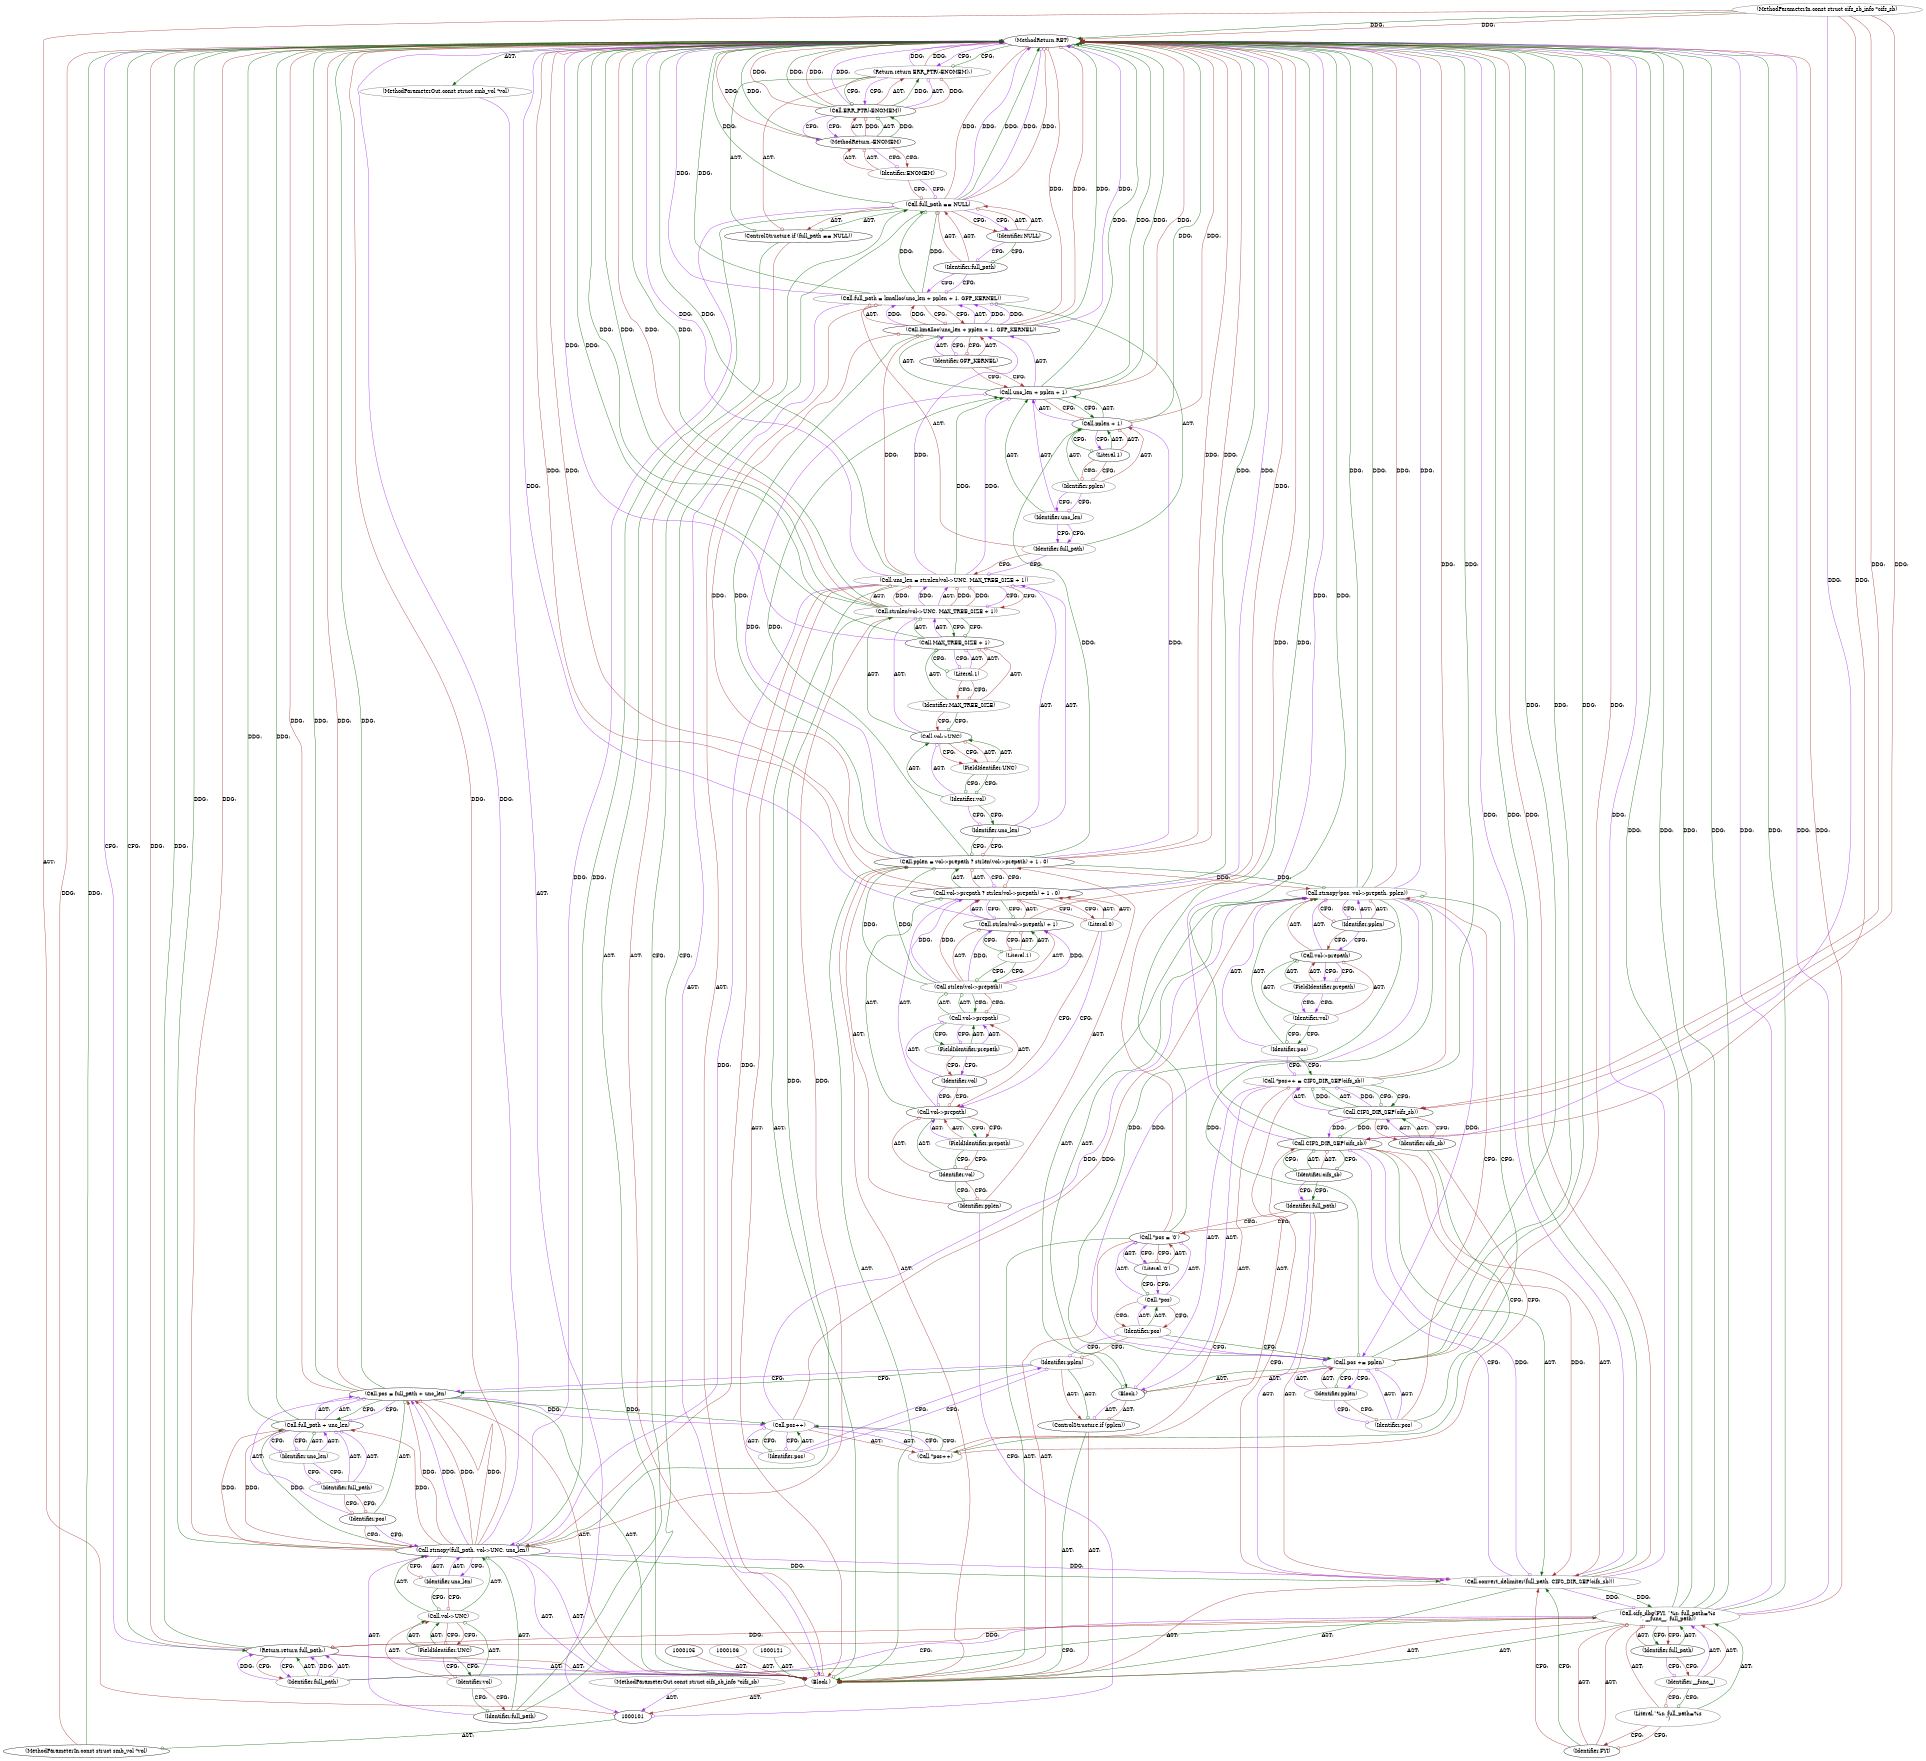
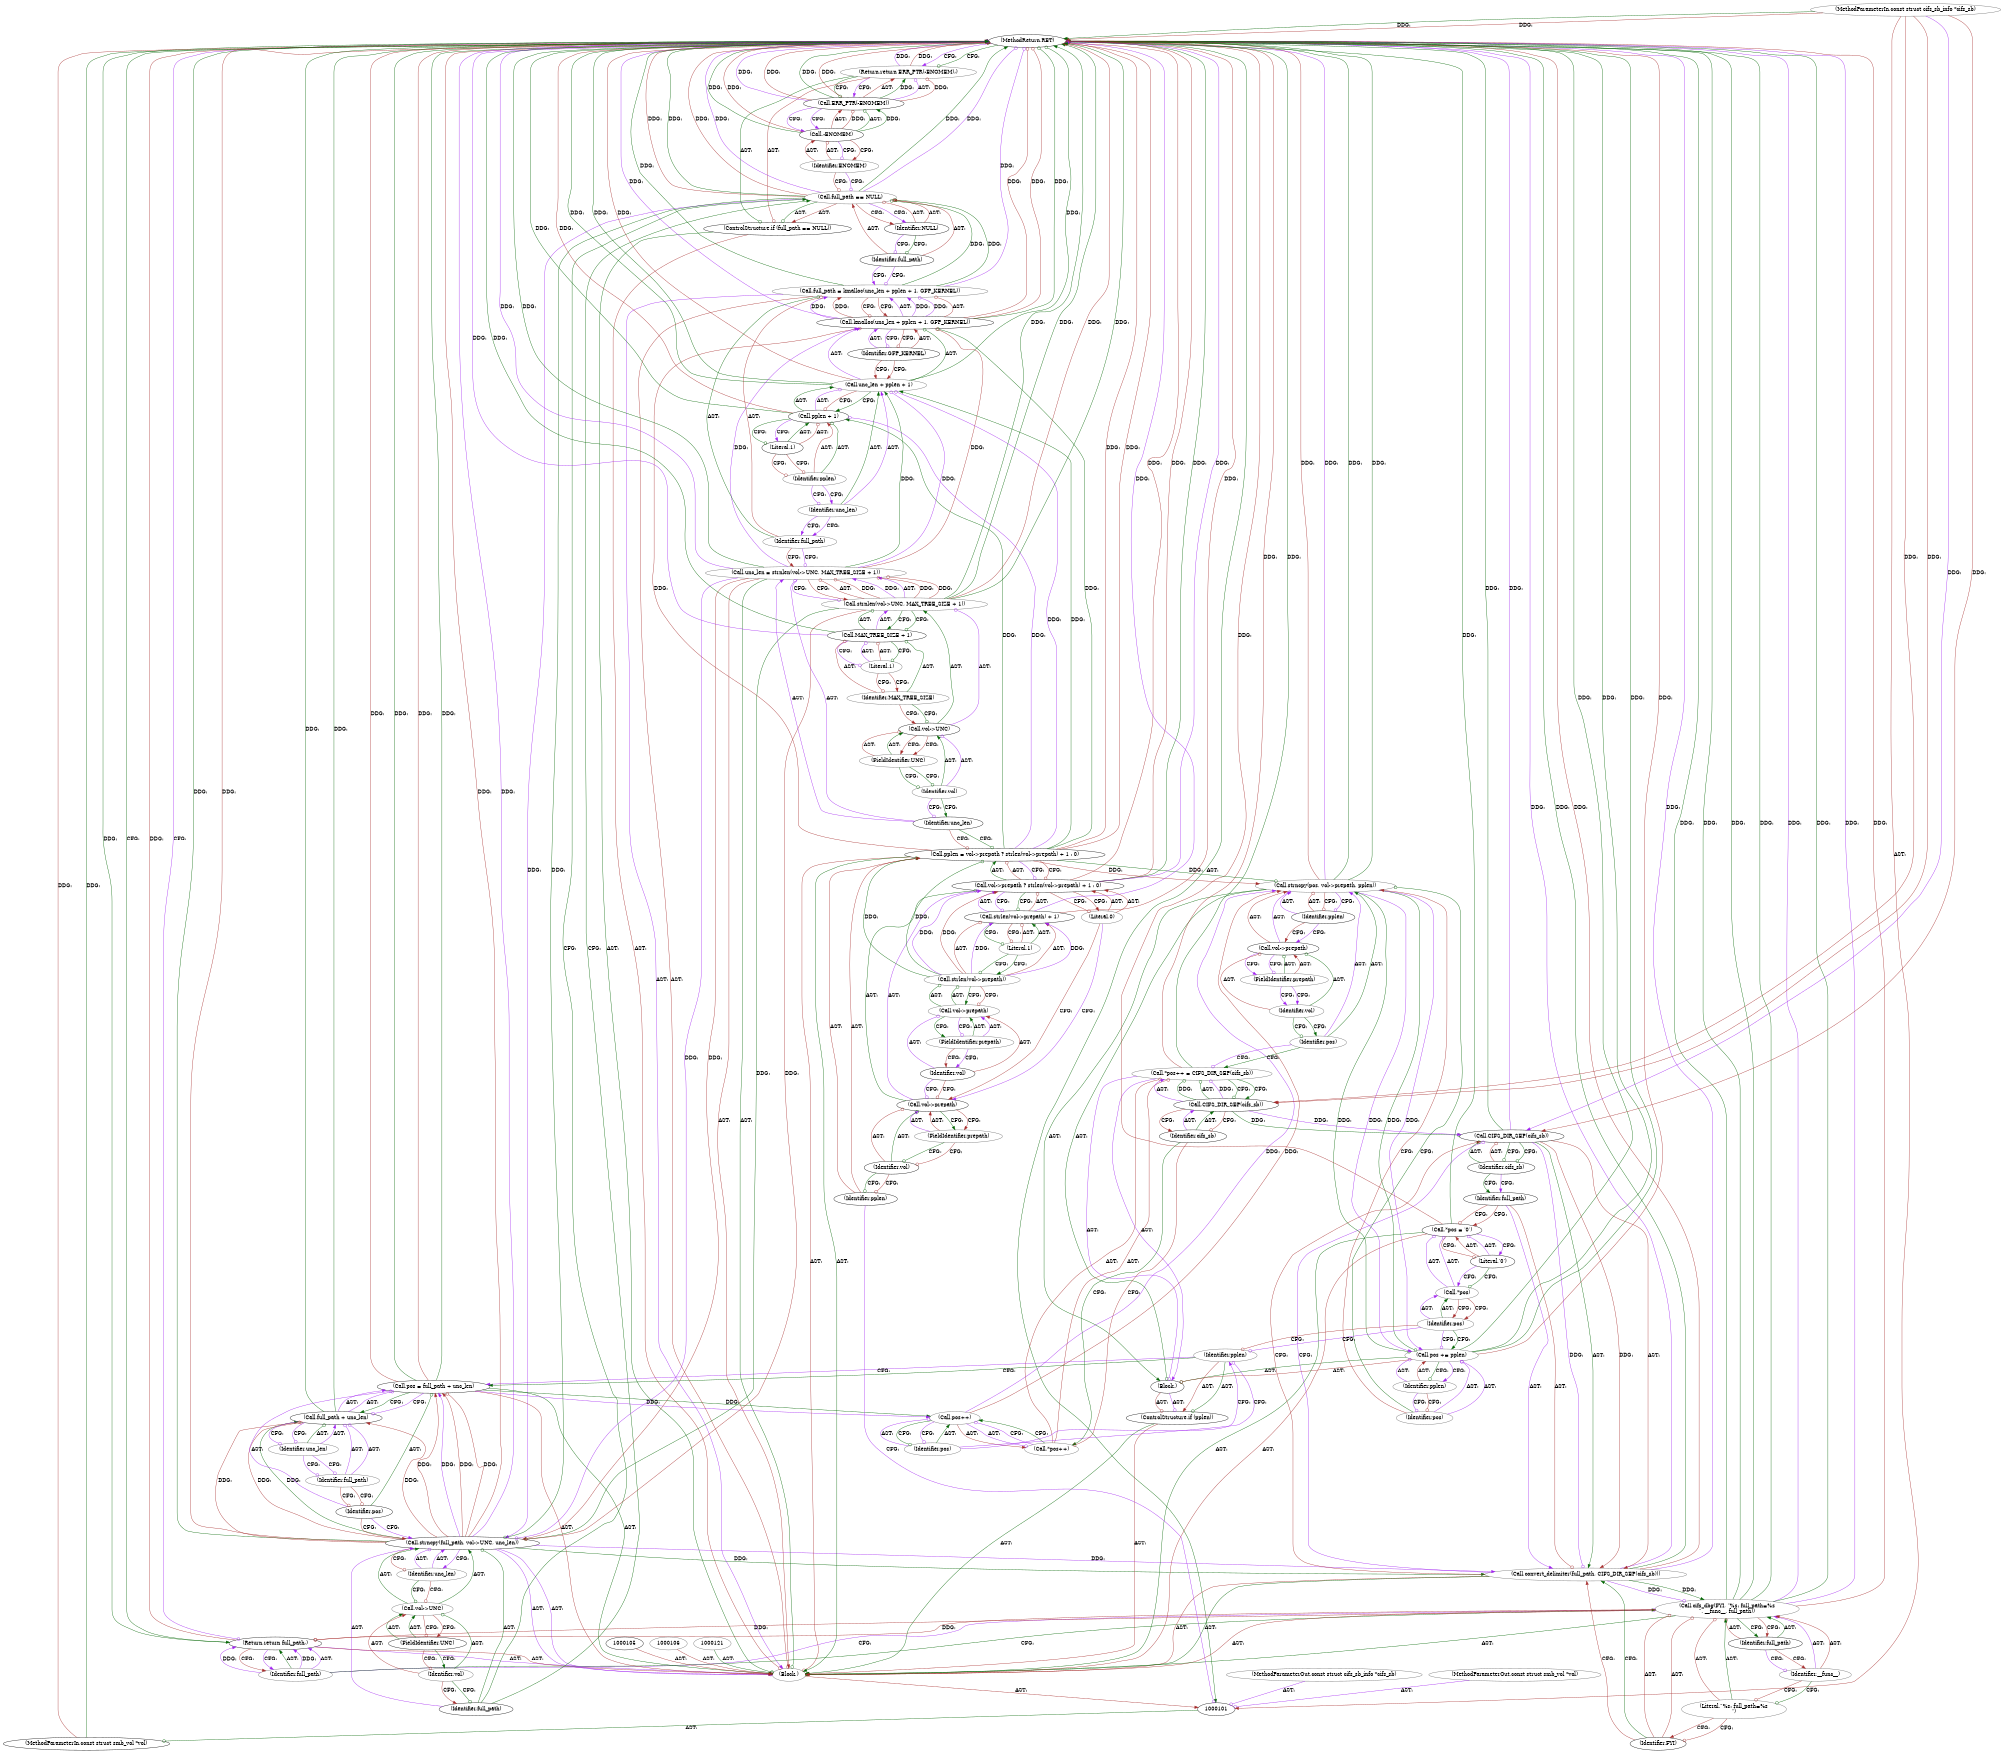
(725, 45) -> (1217, 852)
(866, 142) -> (831, 135)
(43, 287) -> (1909, 1167)
(1033, 393) -> (879, 385)
(536, 916) -> (1353, 1693)
(661, 1699) -> (1269, 1692)
